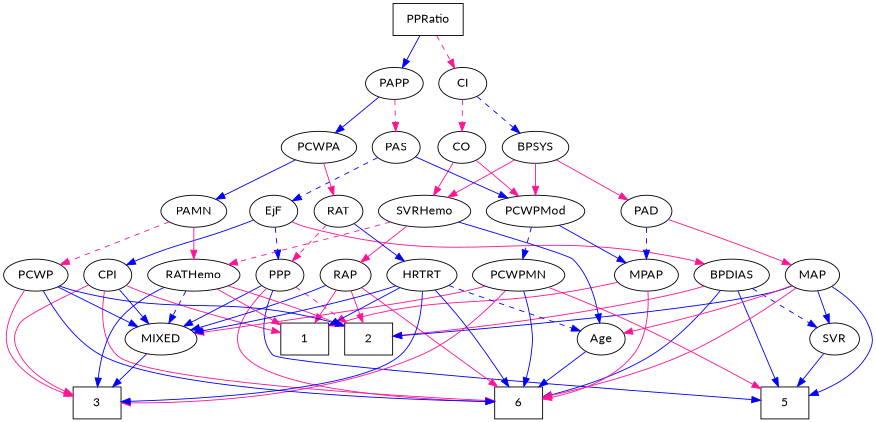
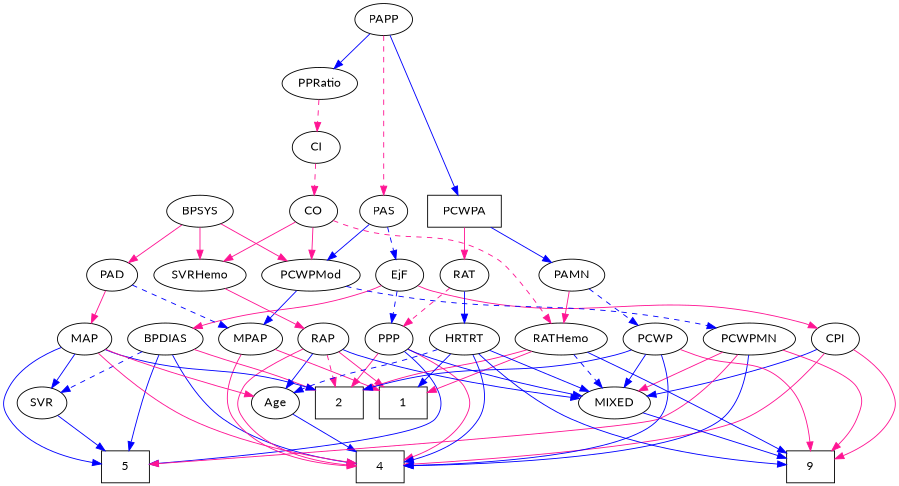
(428, 20) -> (320, 83)
(413, 48) -> (355, 48)
(495, 112) -> none
(319, 147) -> (464, 211)
(200, 239) -> (623, 307)
(321, 240) -> (453, 241)
(119, 242) -> (606, 301)
(554, 252) -> (302, 367)
(315, 301) -> (368, 367)
(356, 304) -> (330, 365)
(216, 316) -> none
(97, 403) -> (811, 467)
(519, 403) -> (380, 467)
